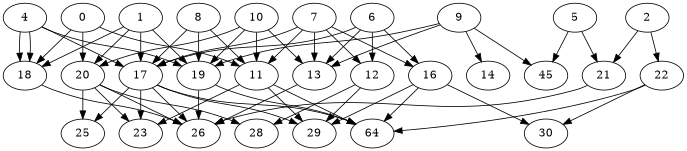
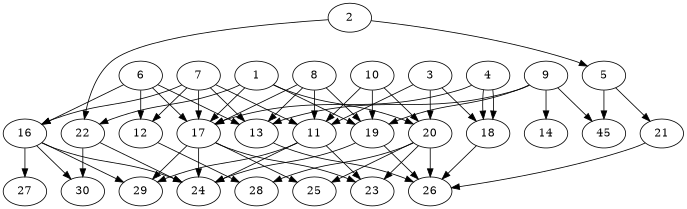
(83, 18) -> (430, 76)
(628, 43) -> (476, 37)
(283, 44) -> (288, 102)
(104, 45) -> none
(75, 50) -> (180, 103)
(351, 97) -> none
(163, 98) -> none
(372, 133) -> (199, 191)
none -> (25, 191)
